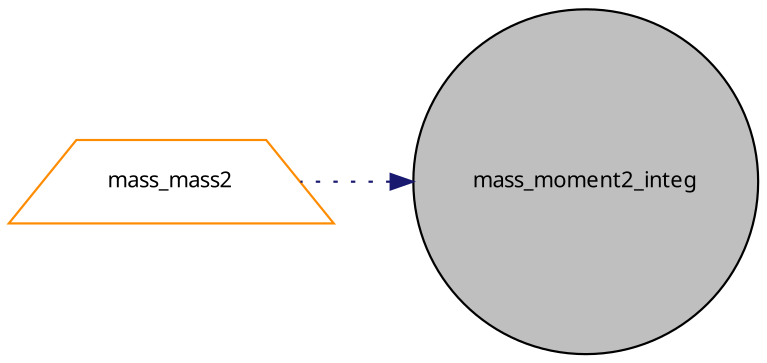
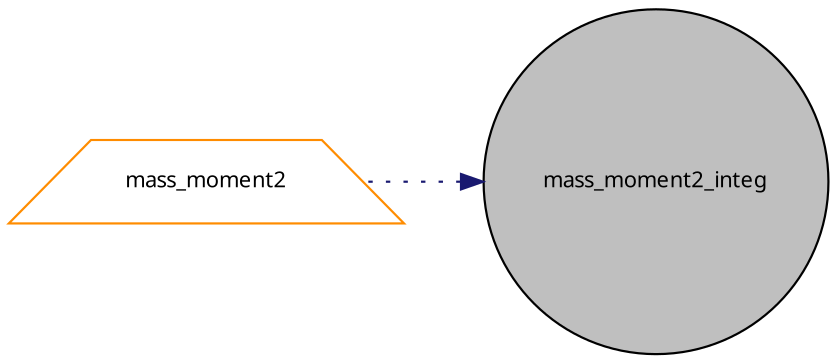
(171, 182) -> (206, 182)
